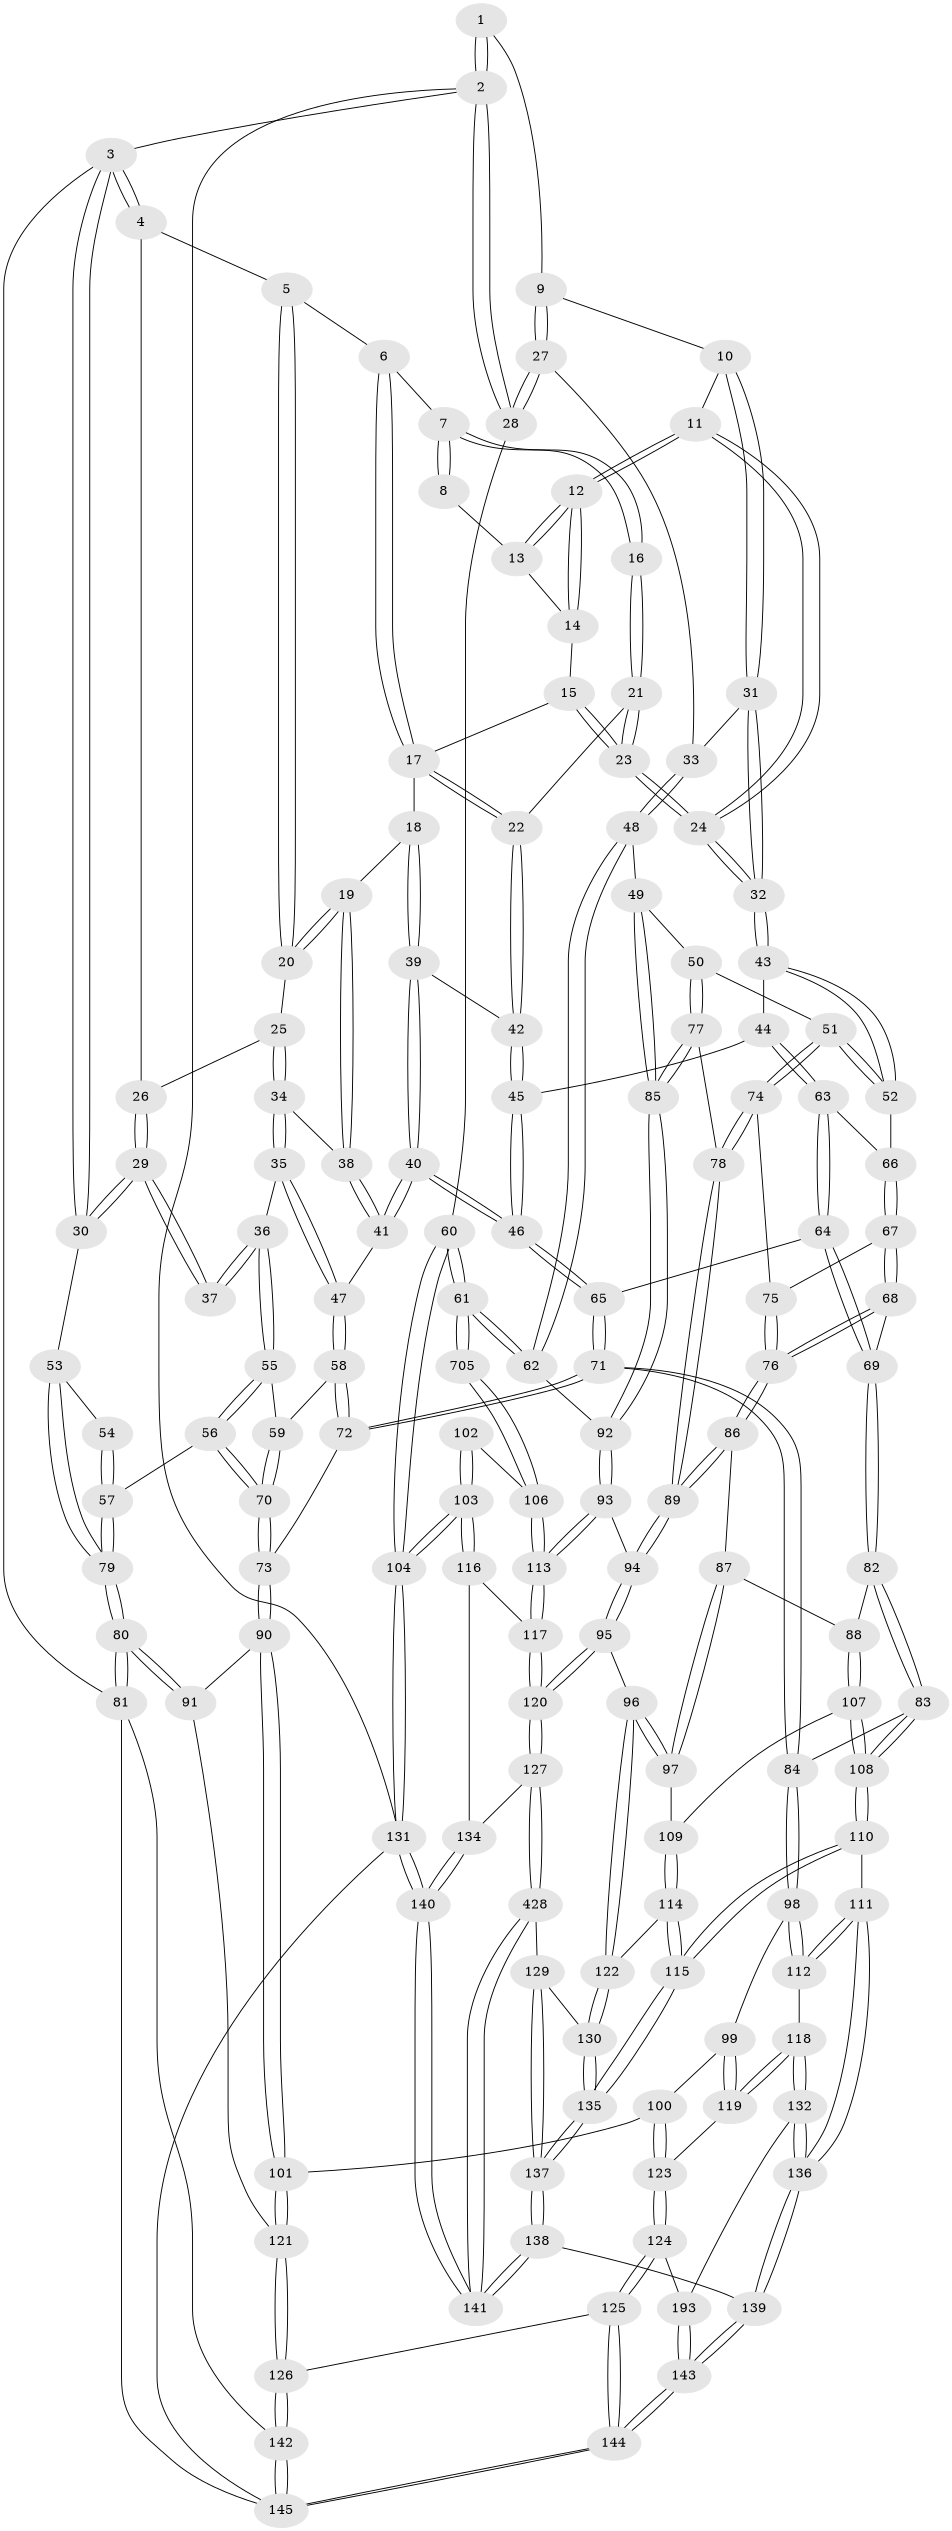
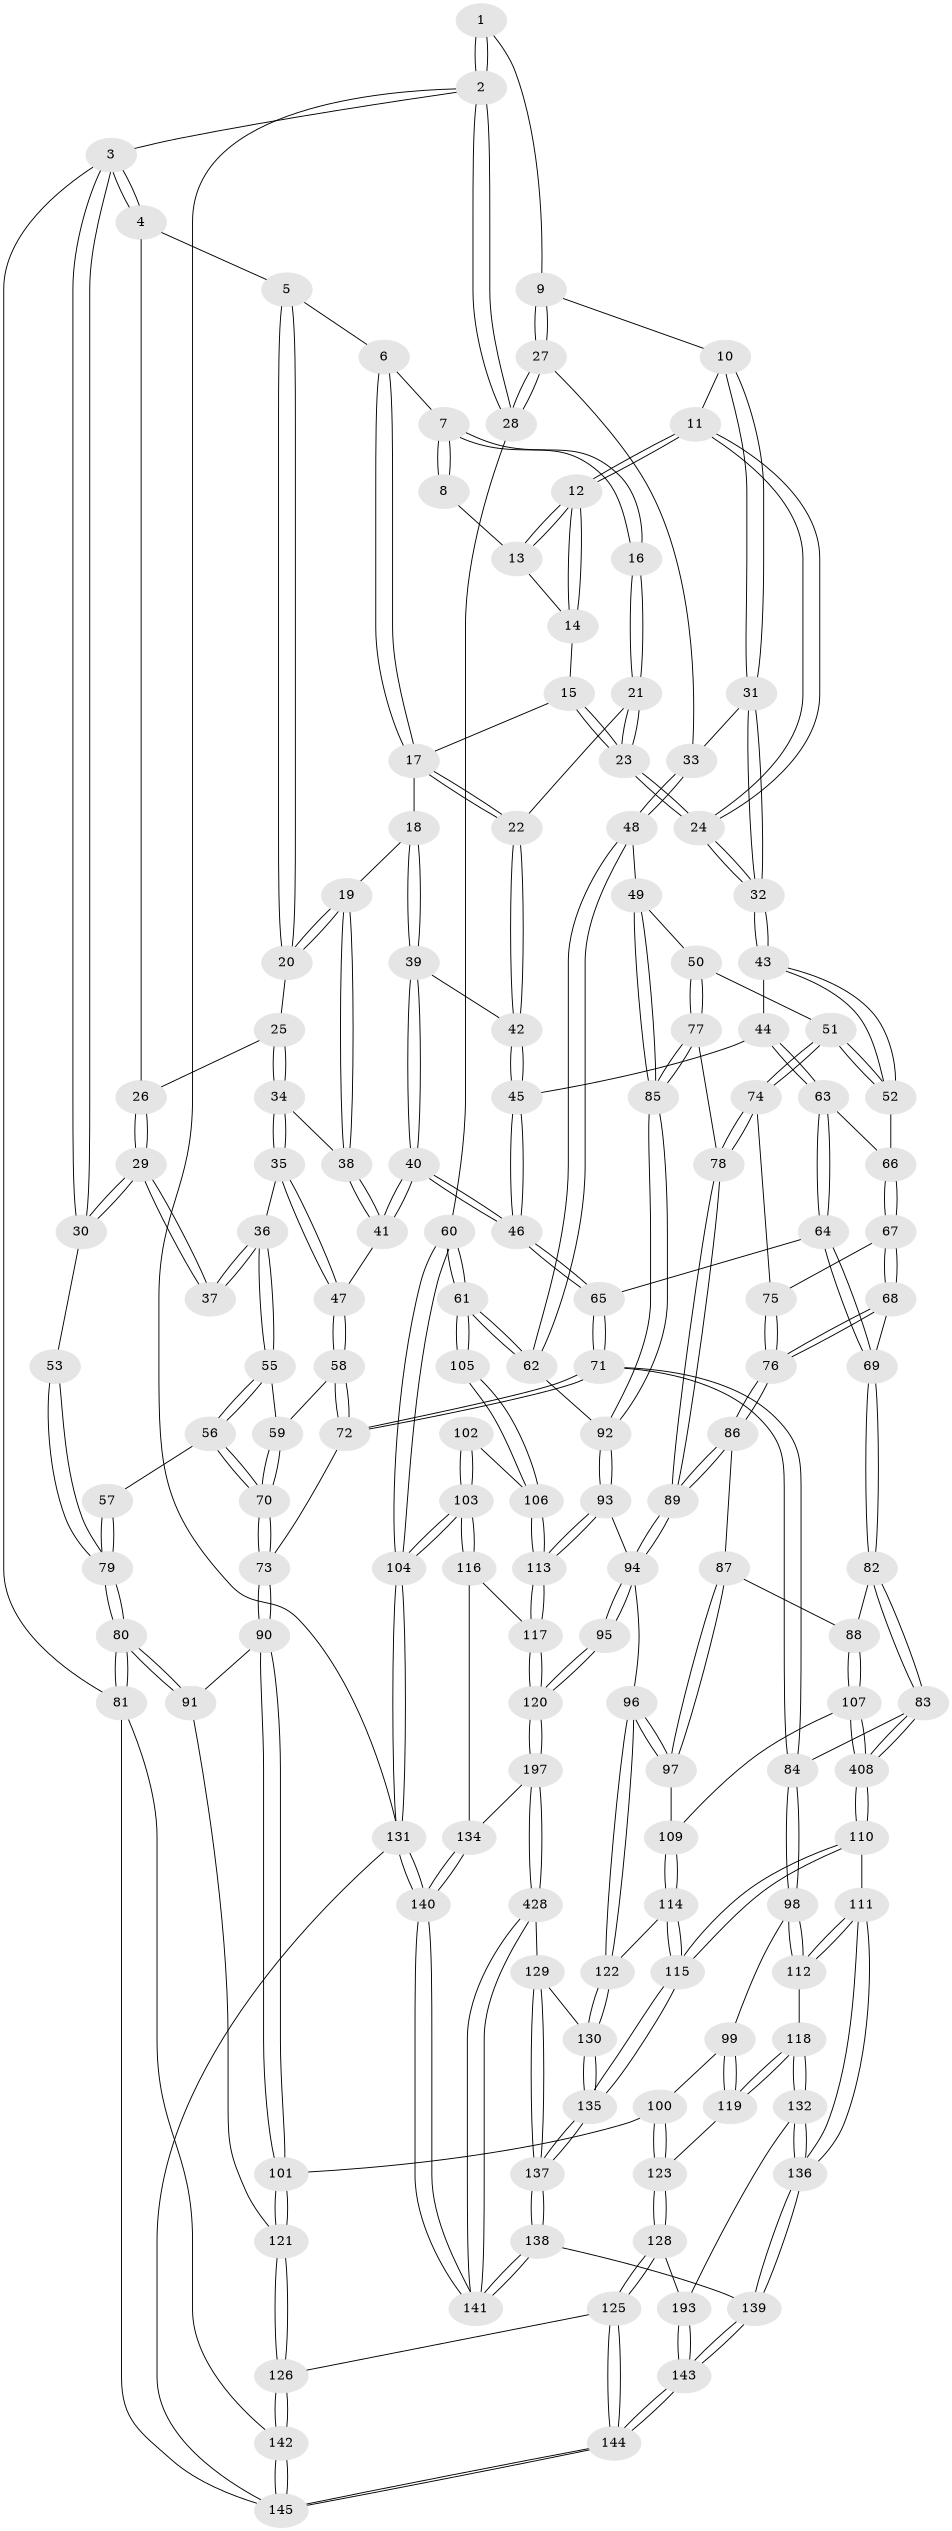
(463, 1367) -> (463, 1367)
(107, 1434) -> none
(618, 1669) -> (639, 1636)
(536, 1770) -> (536, 1770)
(862, 1770) -> (862, 1770)
(660, 2241) -> (660, 2241)
